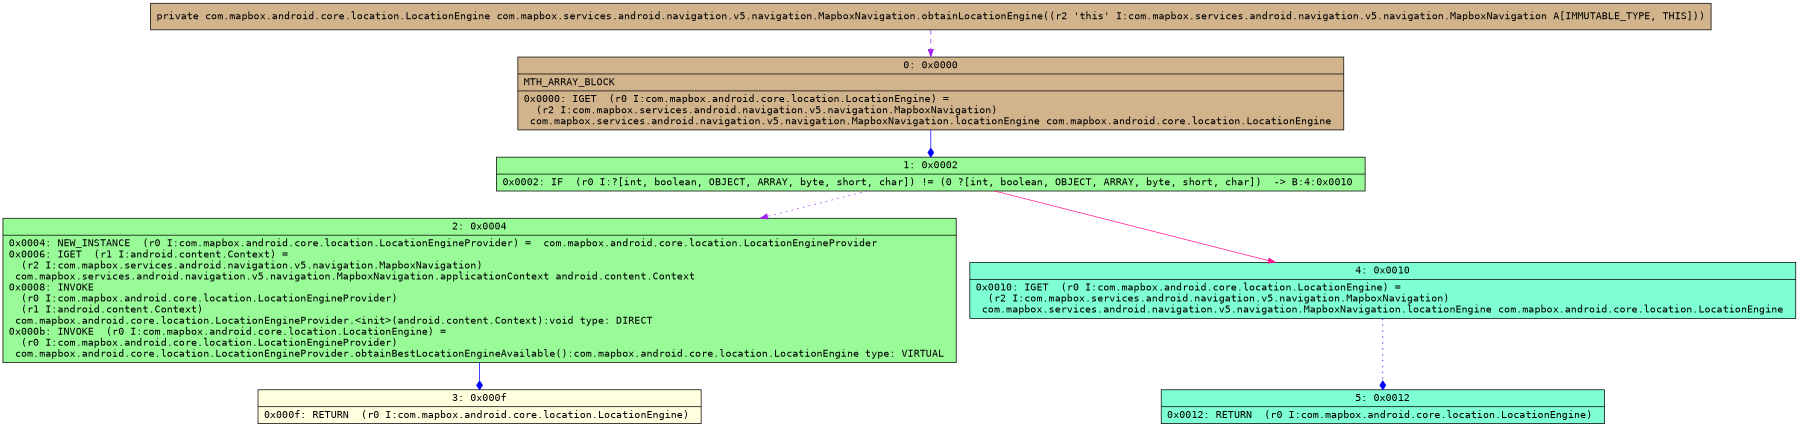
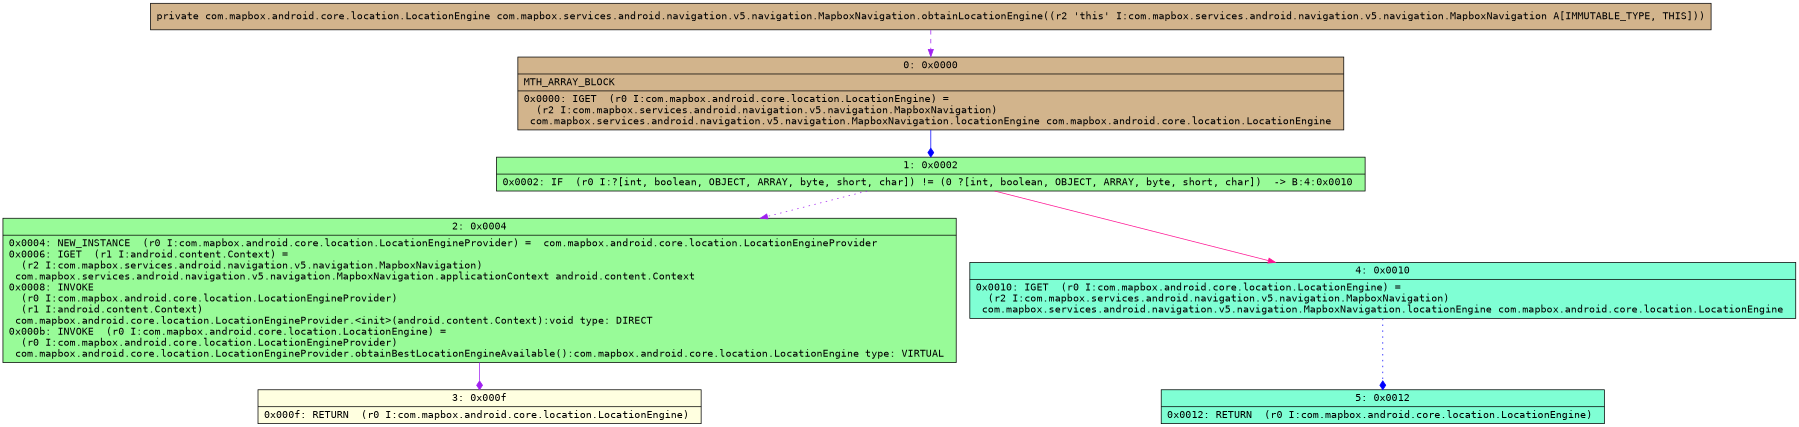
(480, 372) -> (480, 372)
